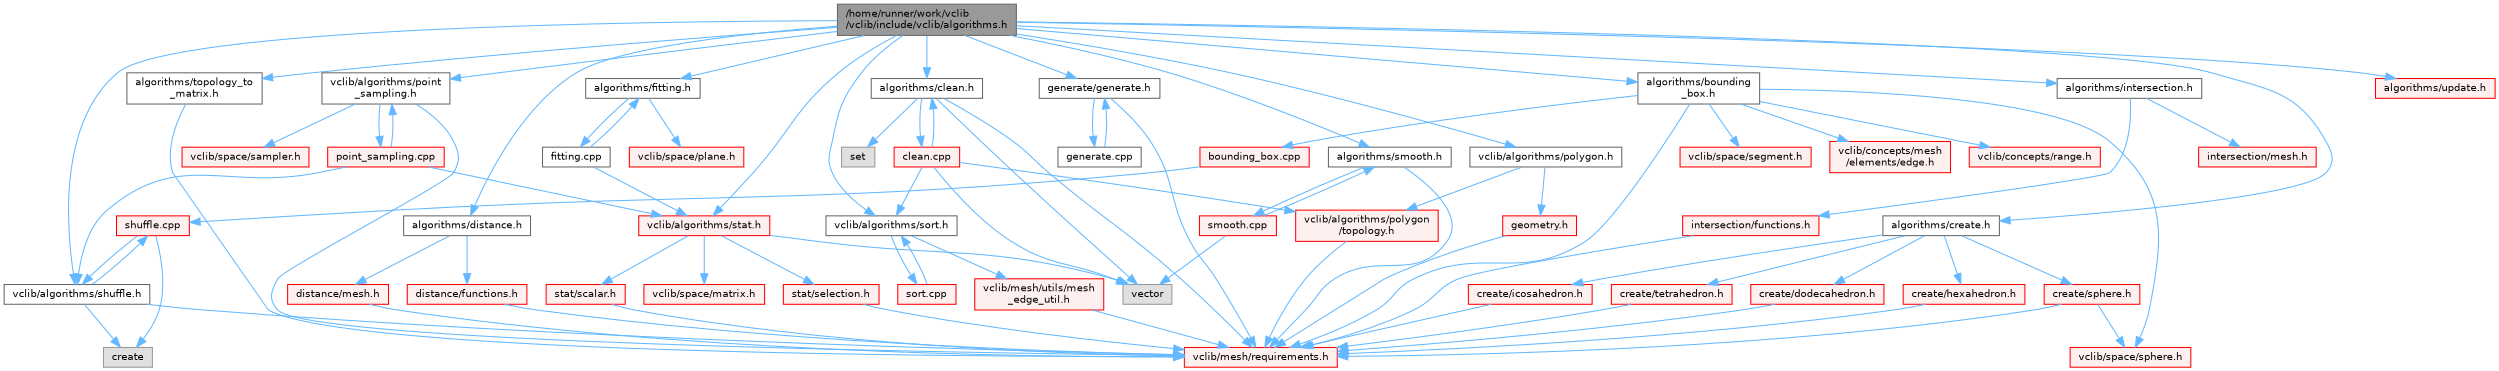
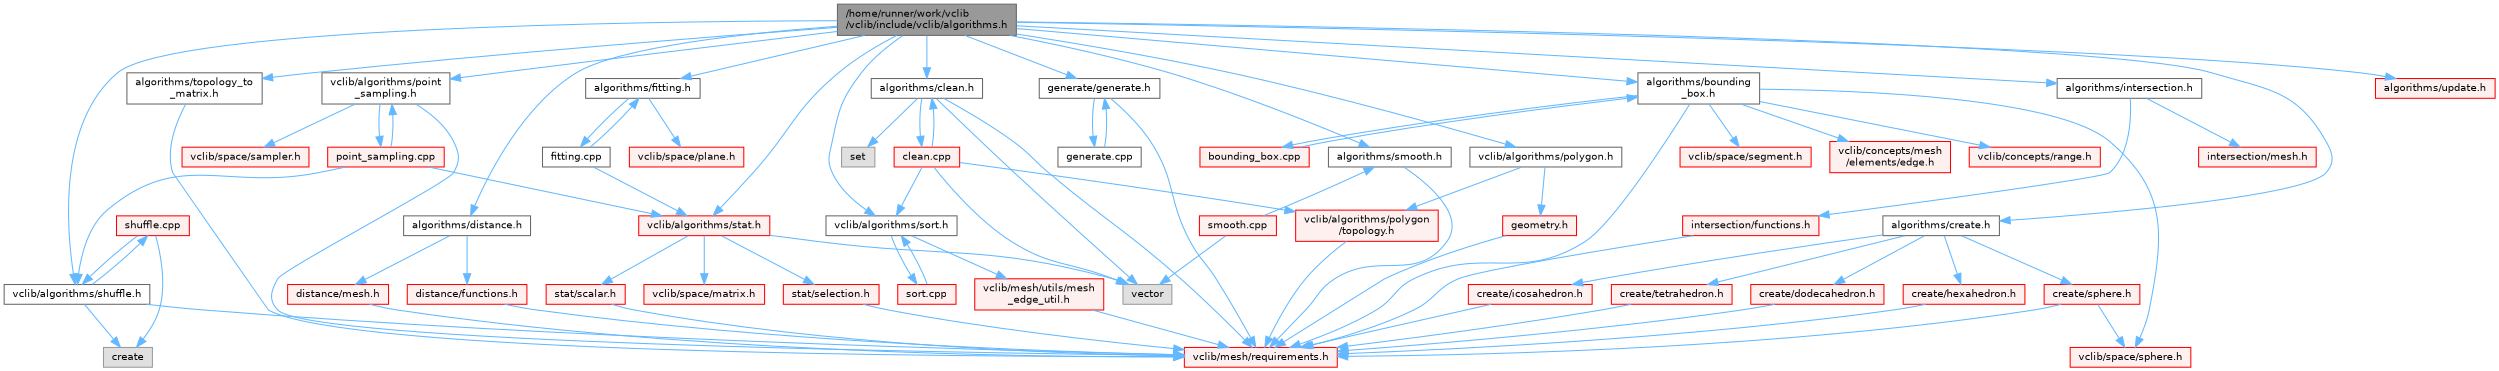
(1313, 189) -> none
(700, 198) -> (1463, 120)
